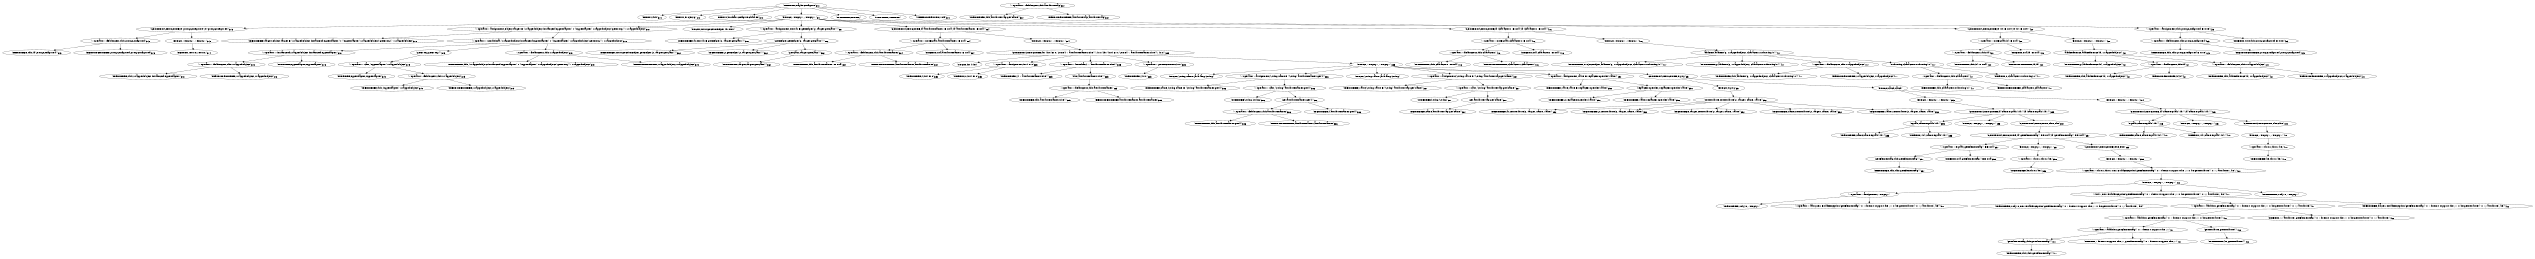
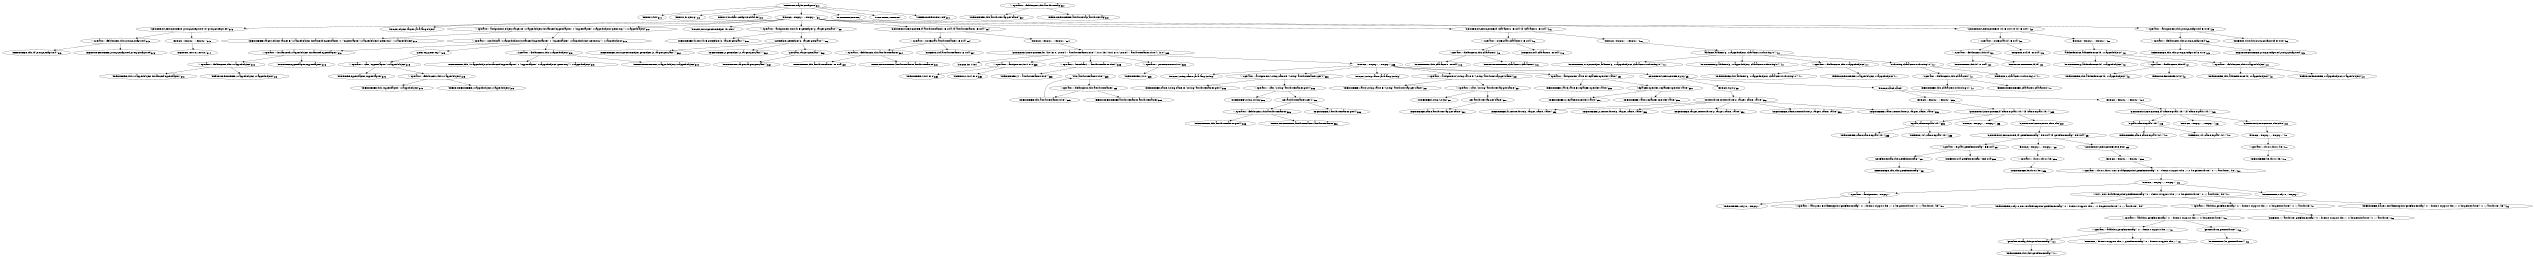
none -> (412, 29)
(1090, 70) -> (1052, 83)
